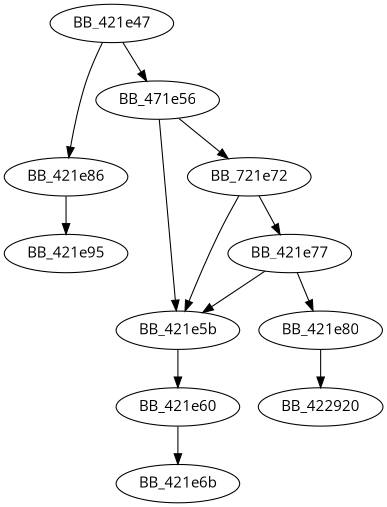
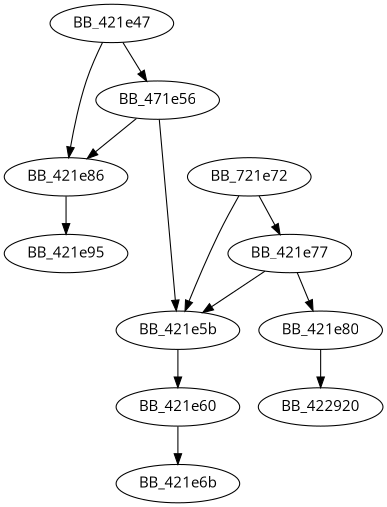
(199, 135) -> (116, 135)
